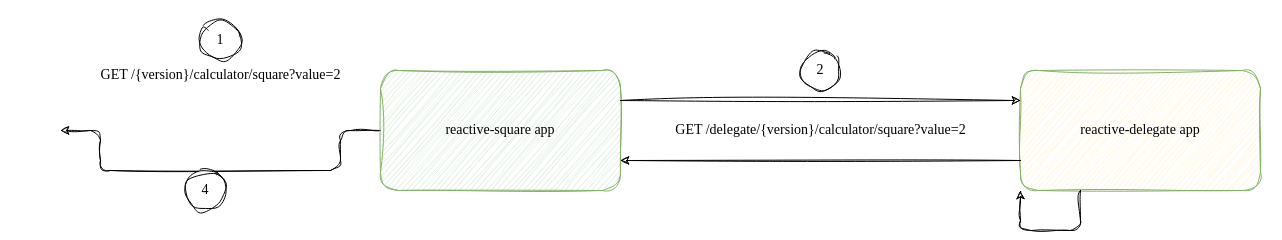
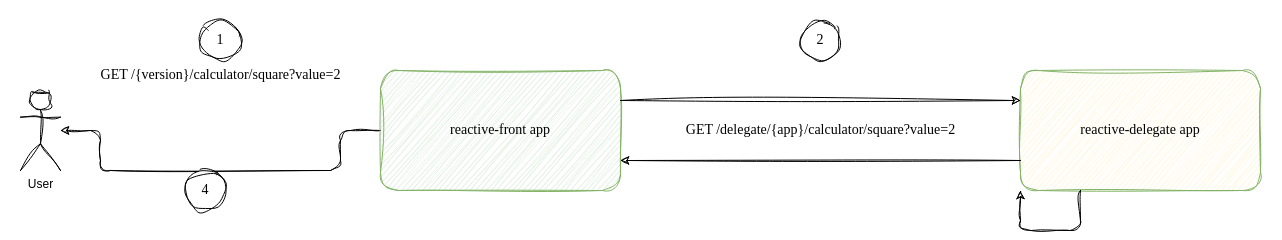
(821, 71) -> (821, 41)
none -> (41, 131)
(501, 131) -> (501, 131)
(821, 131) -> (821, 131)
